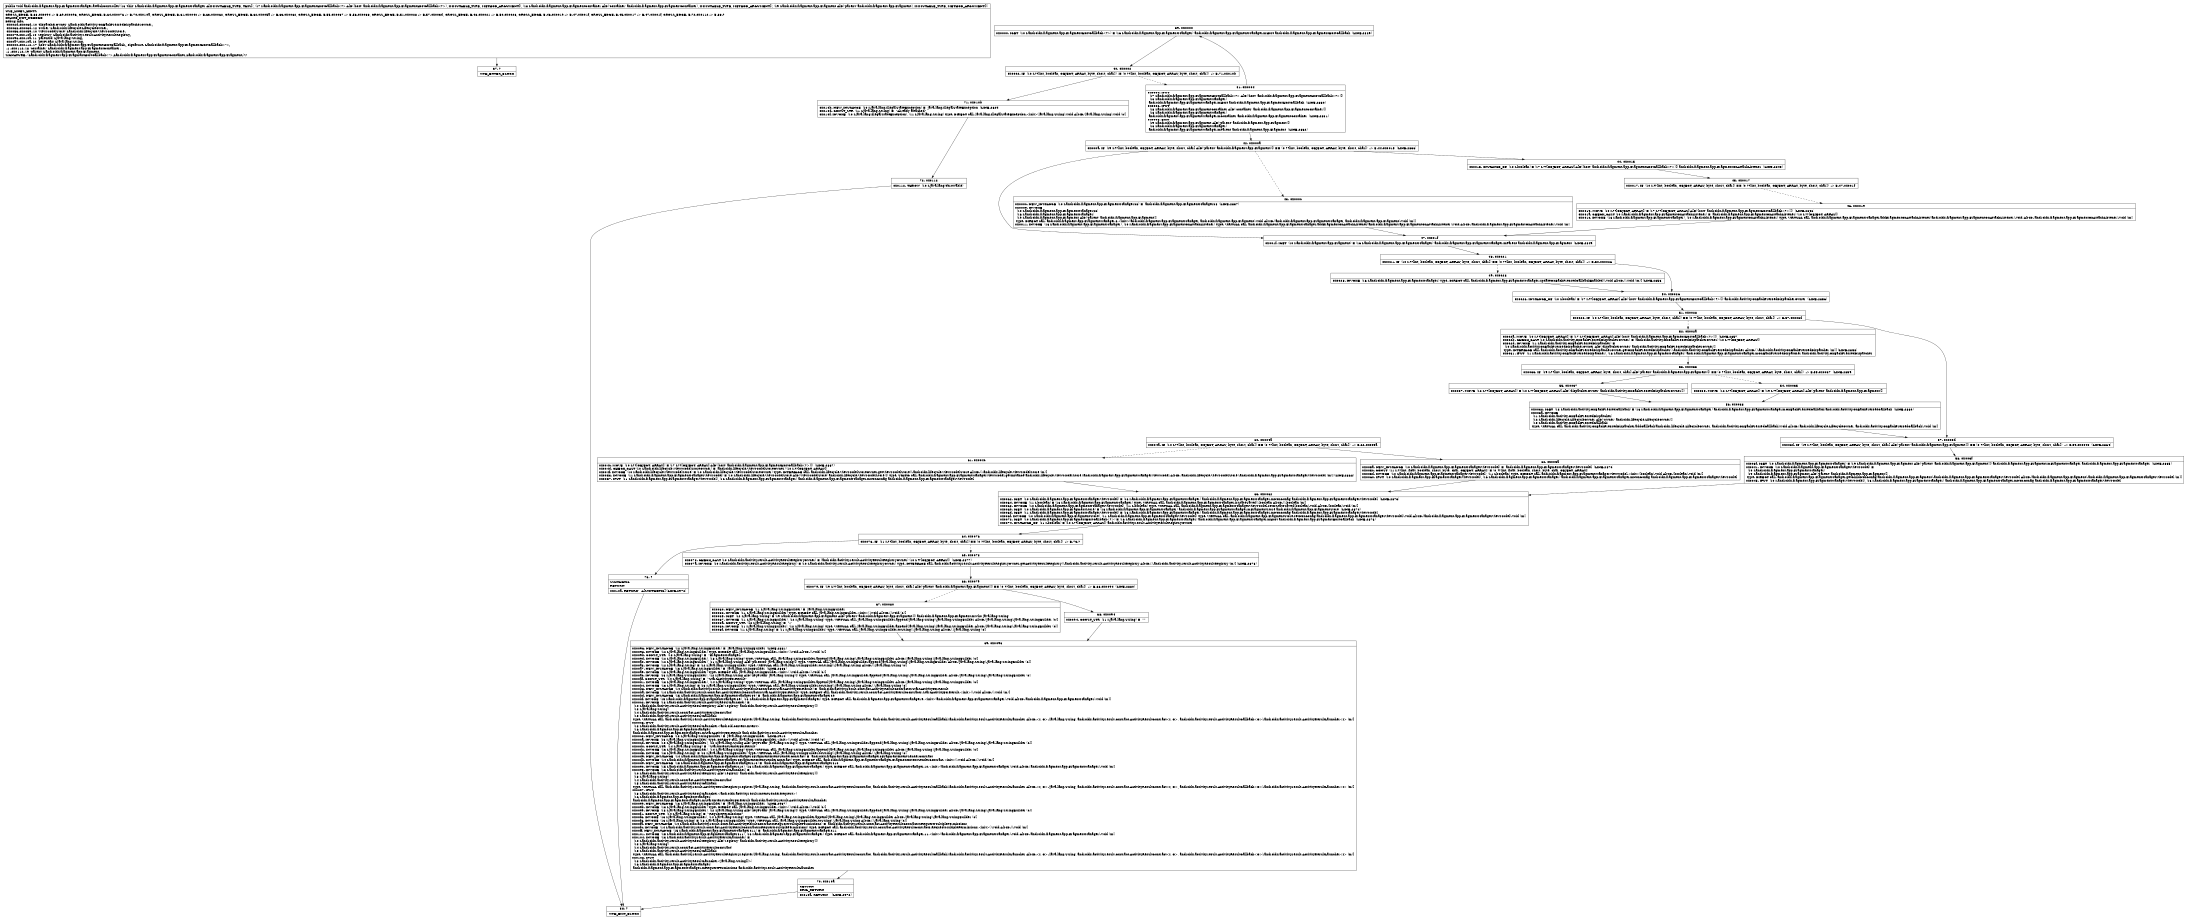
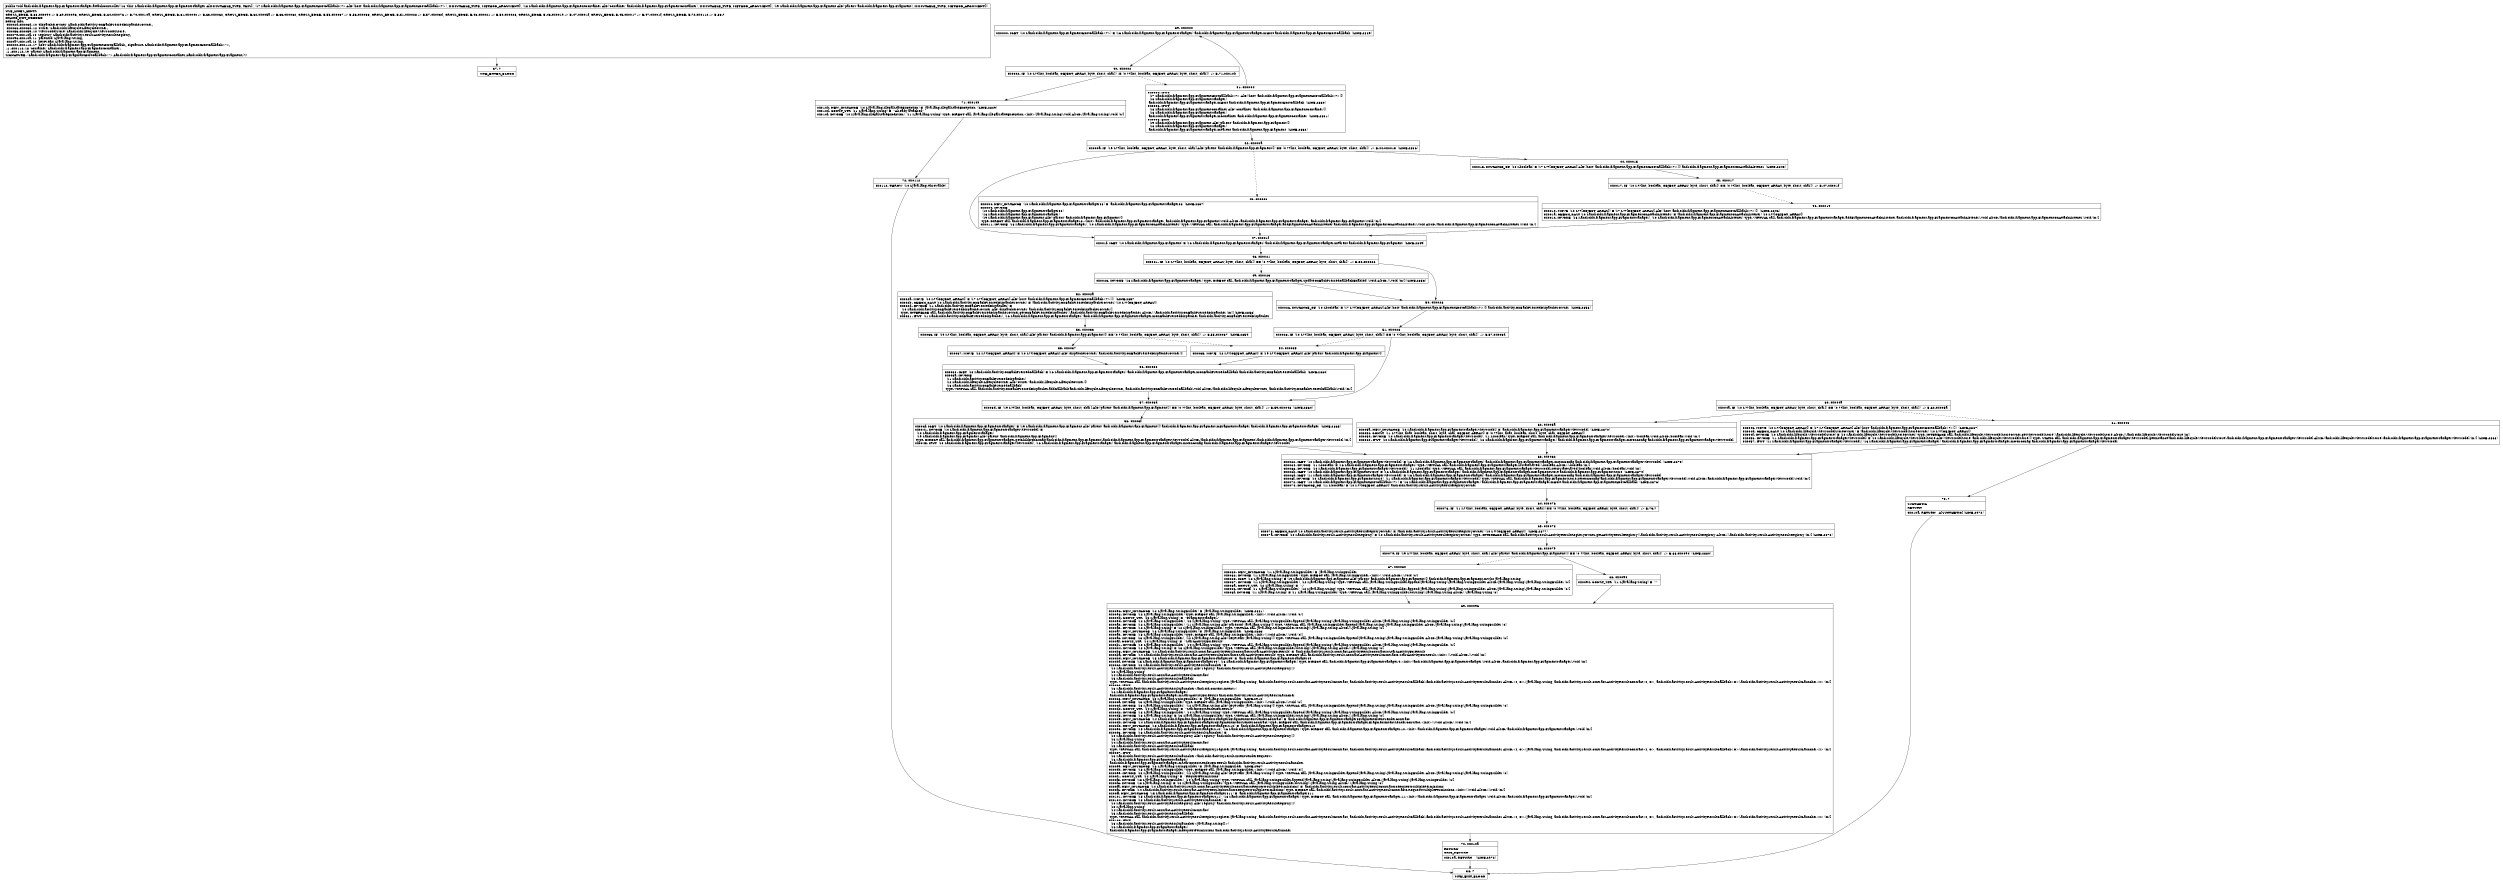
(1688, 324) -> (1341, 342)
(753, 544) -> (2031, 470)
